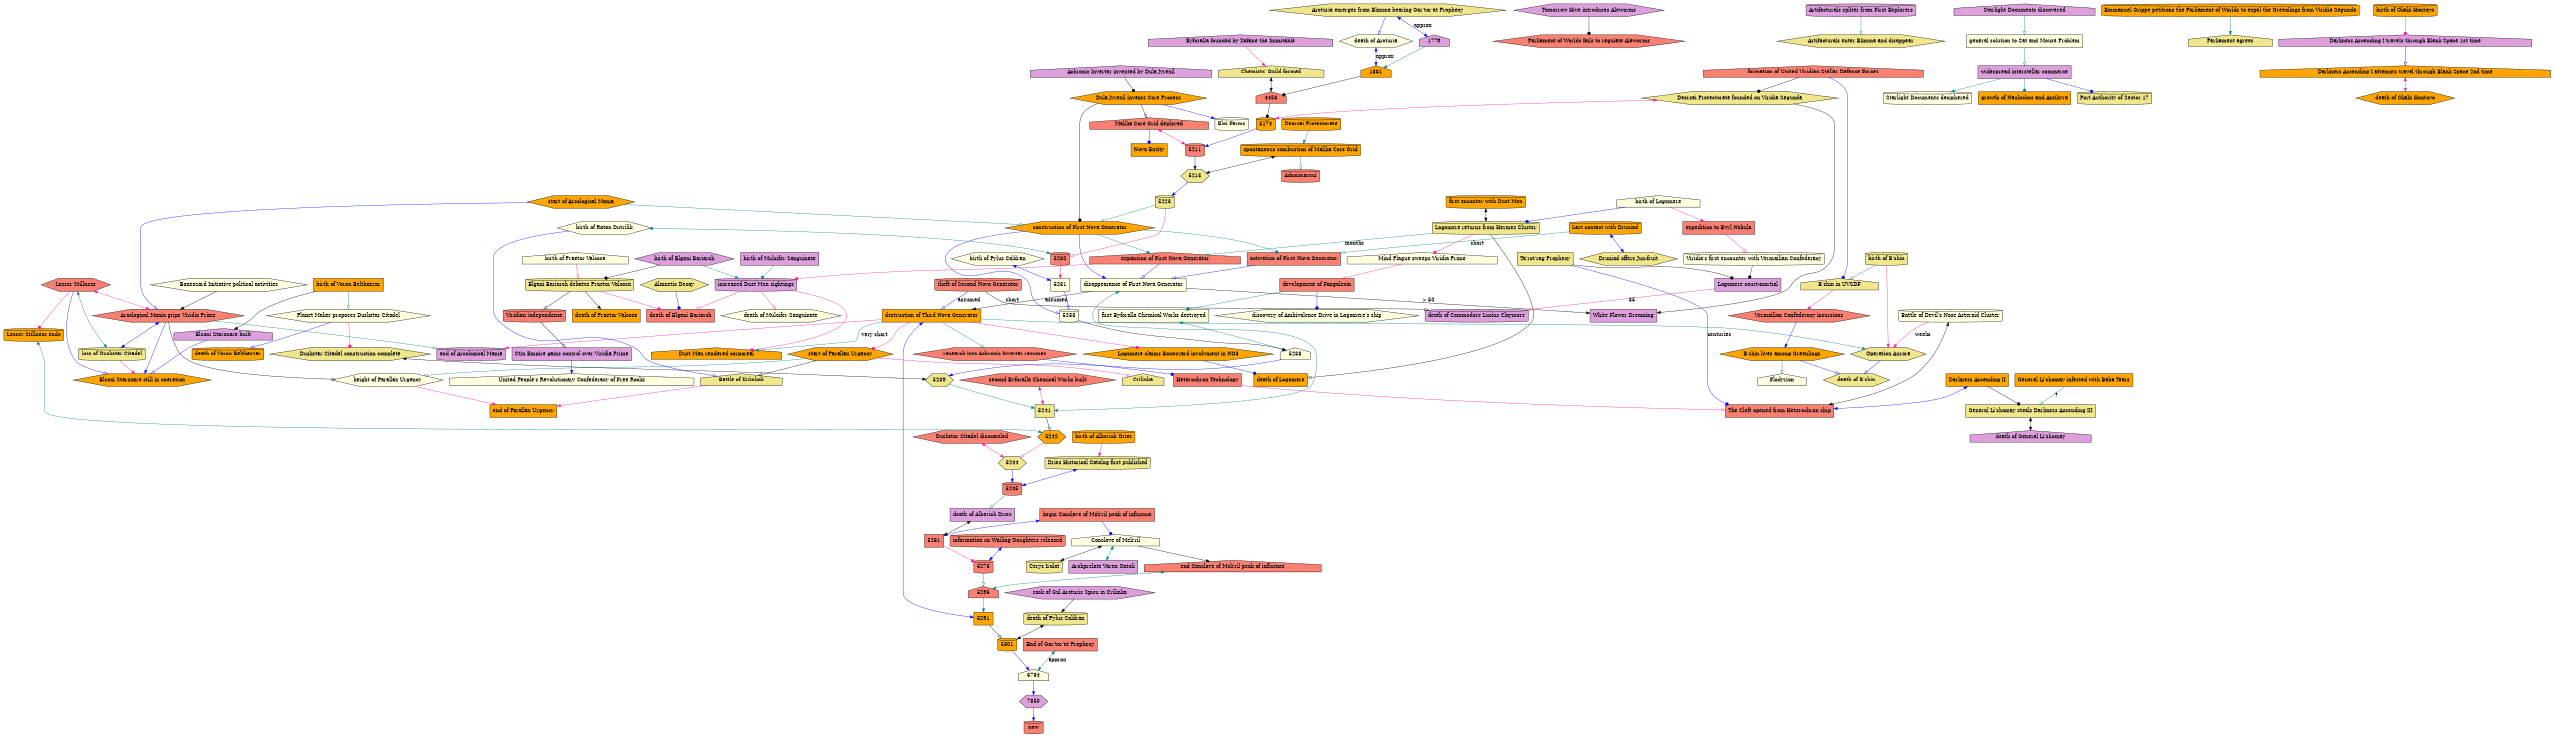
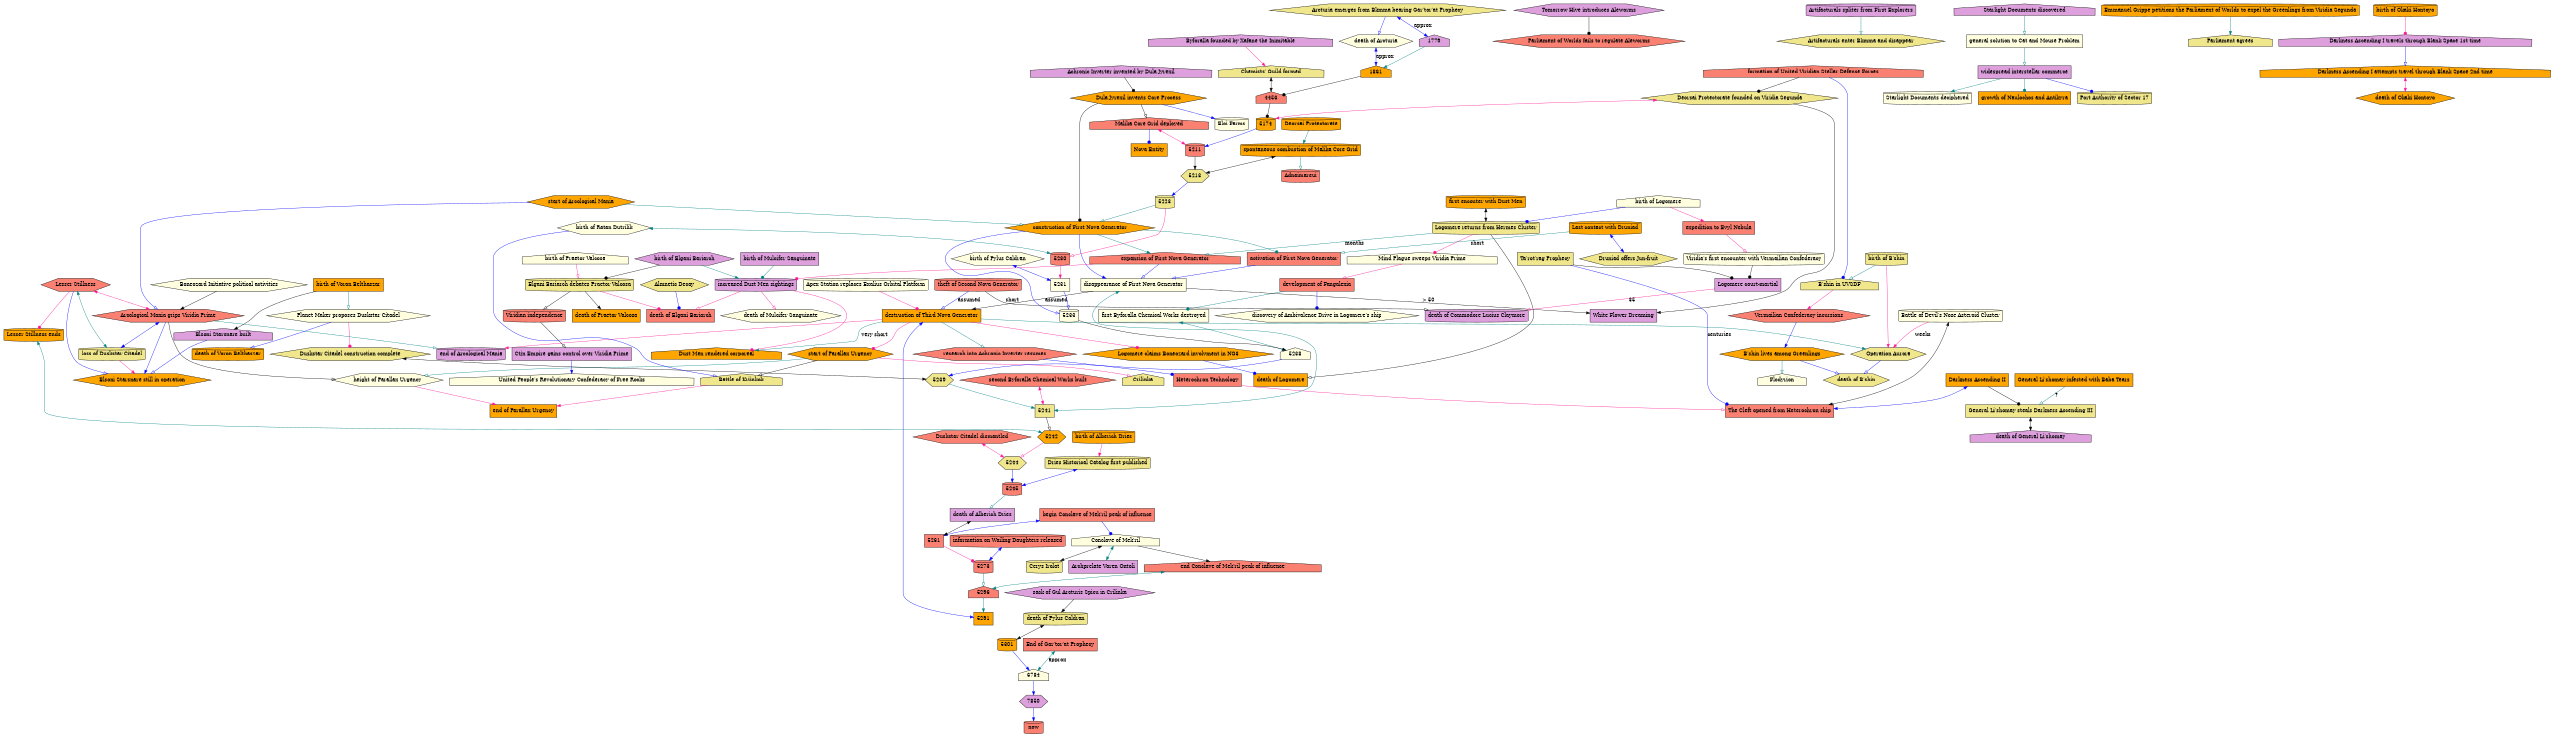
none -> (866, 285)
(994, 630) -> none
